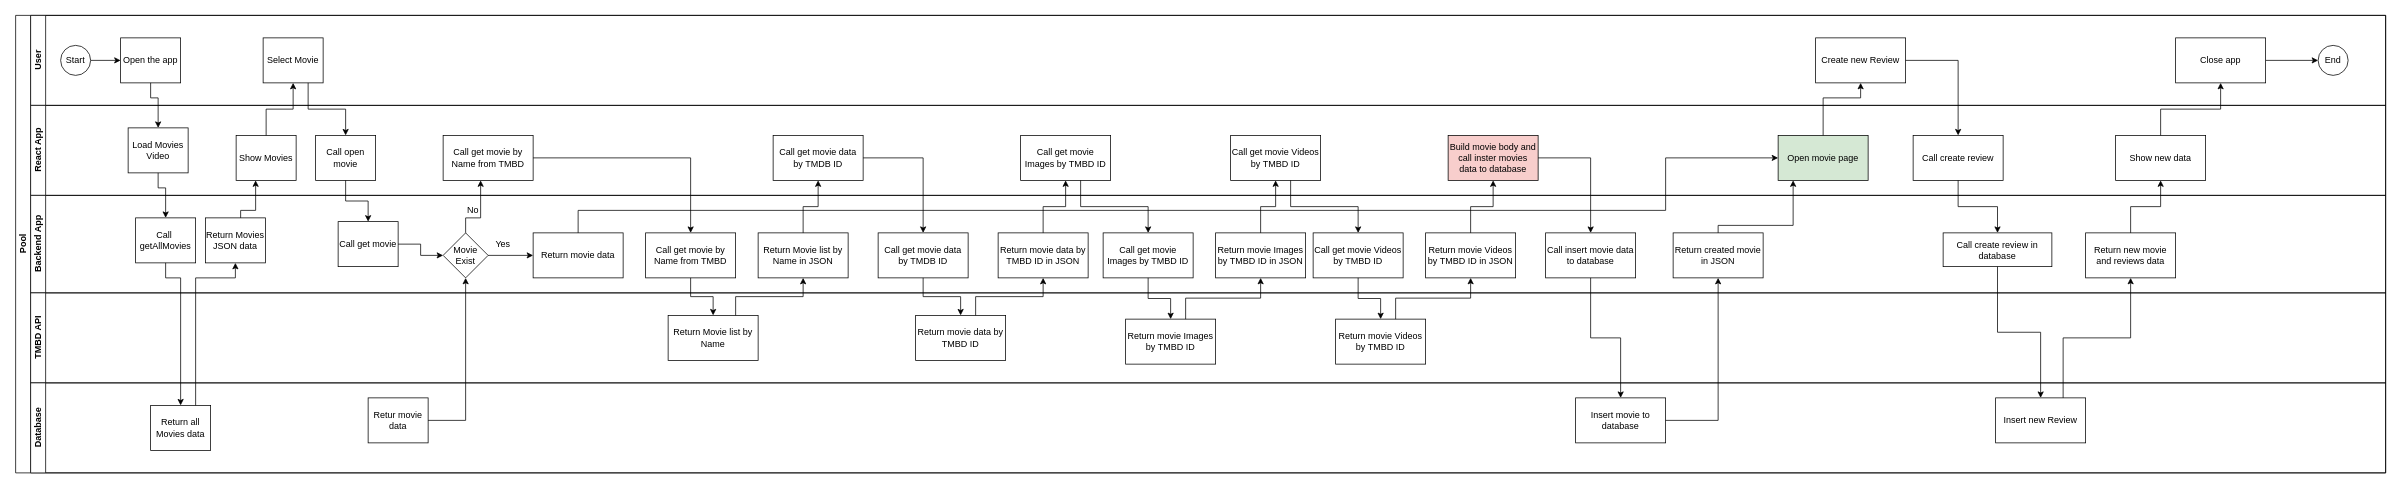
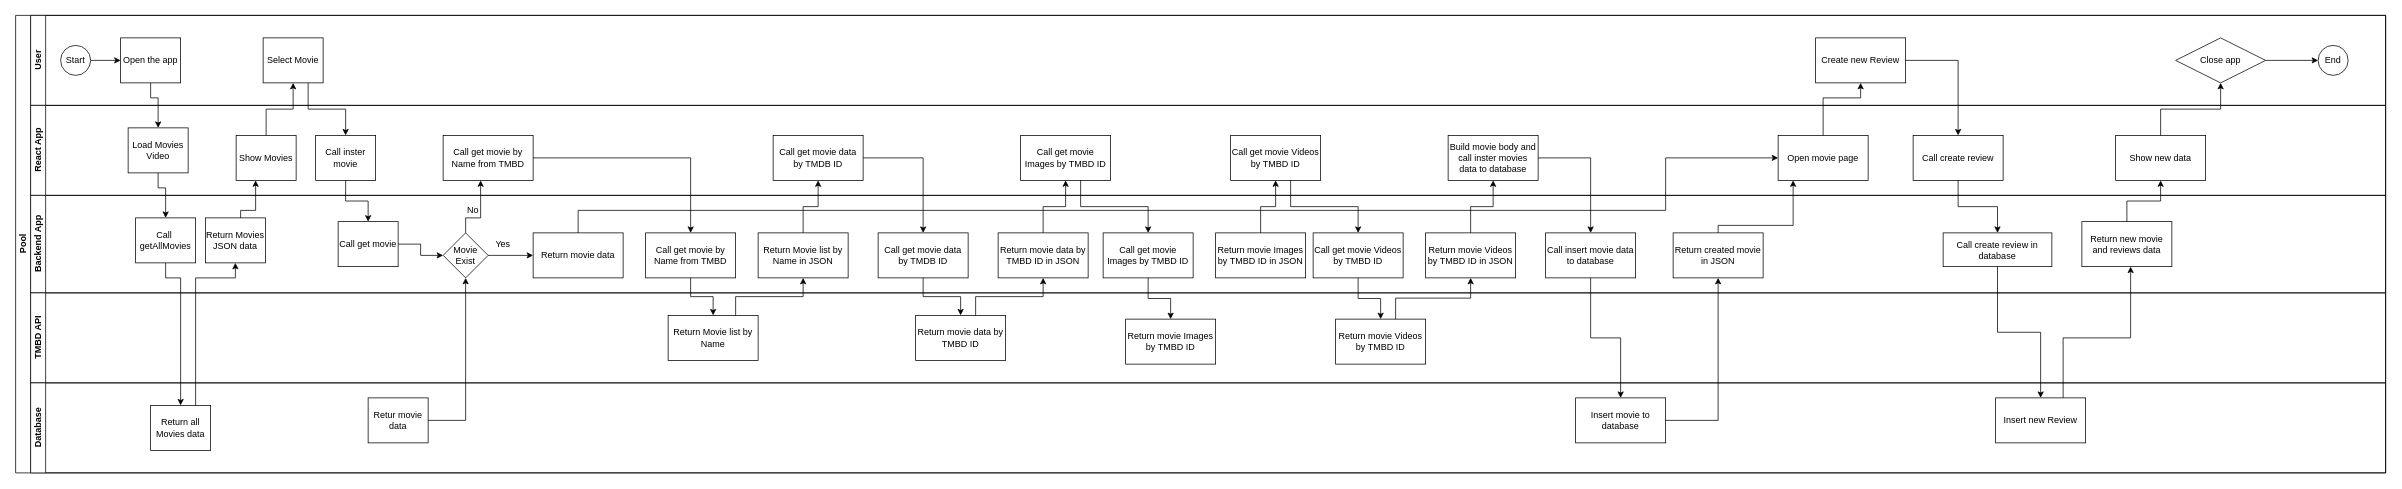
(2220, 60) -> (2220, 60)
(345, 158) -> (345, 158)
(1493, 158) -> (1493, 158)
(1823, 158) -> (1823, 158)
(2130, 255) -> (2127, 244)
(1185, 307) -> none
